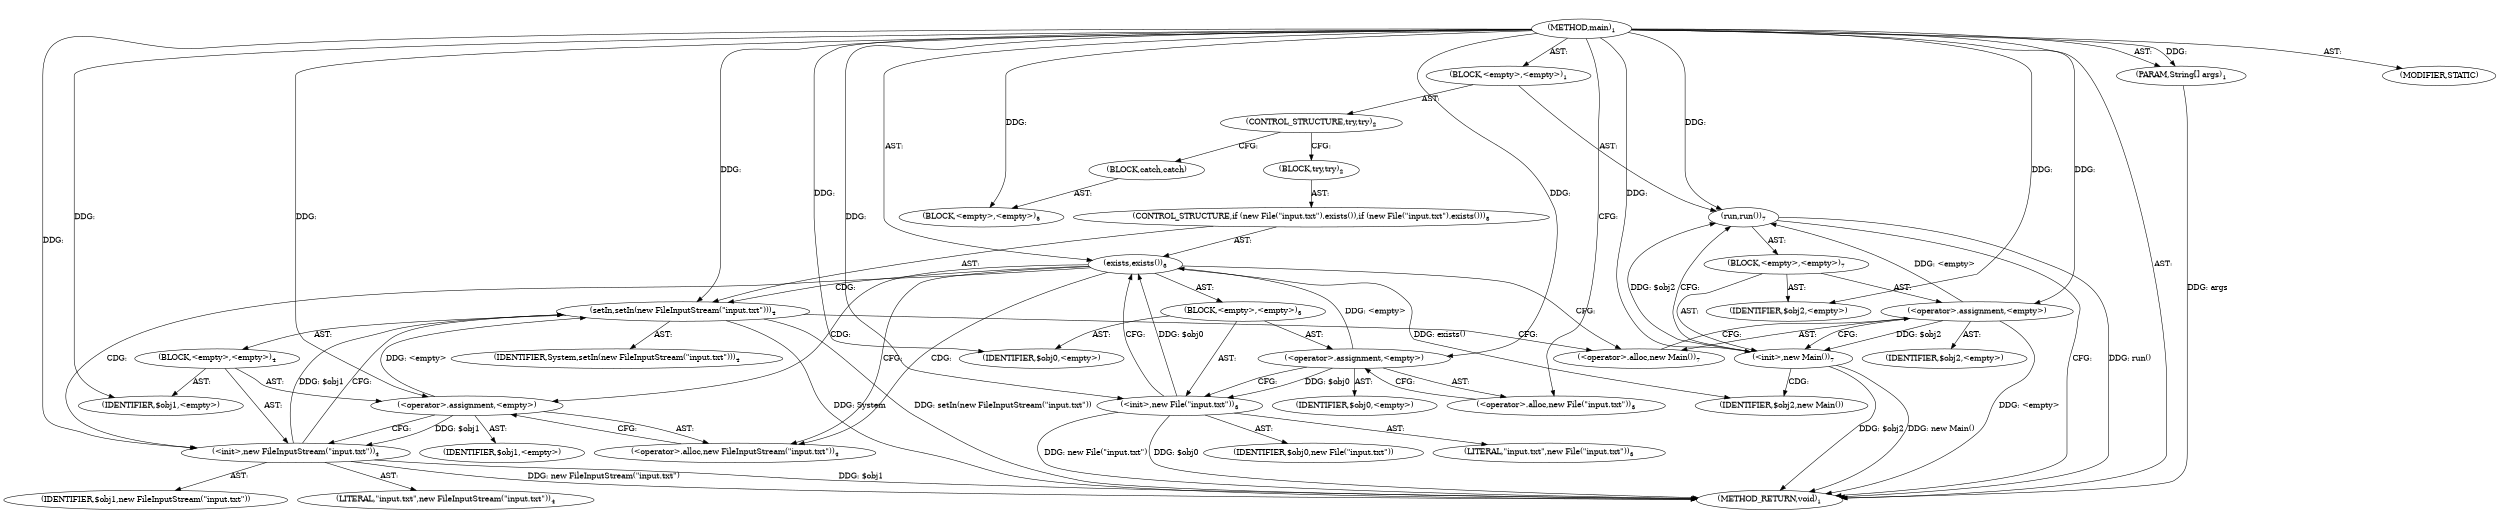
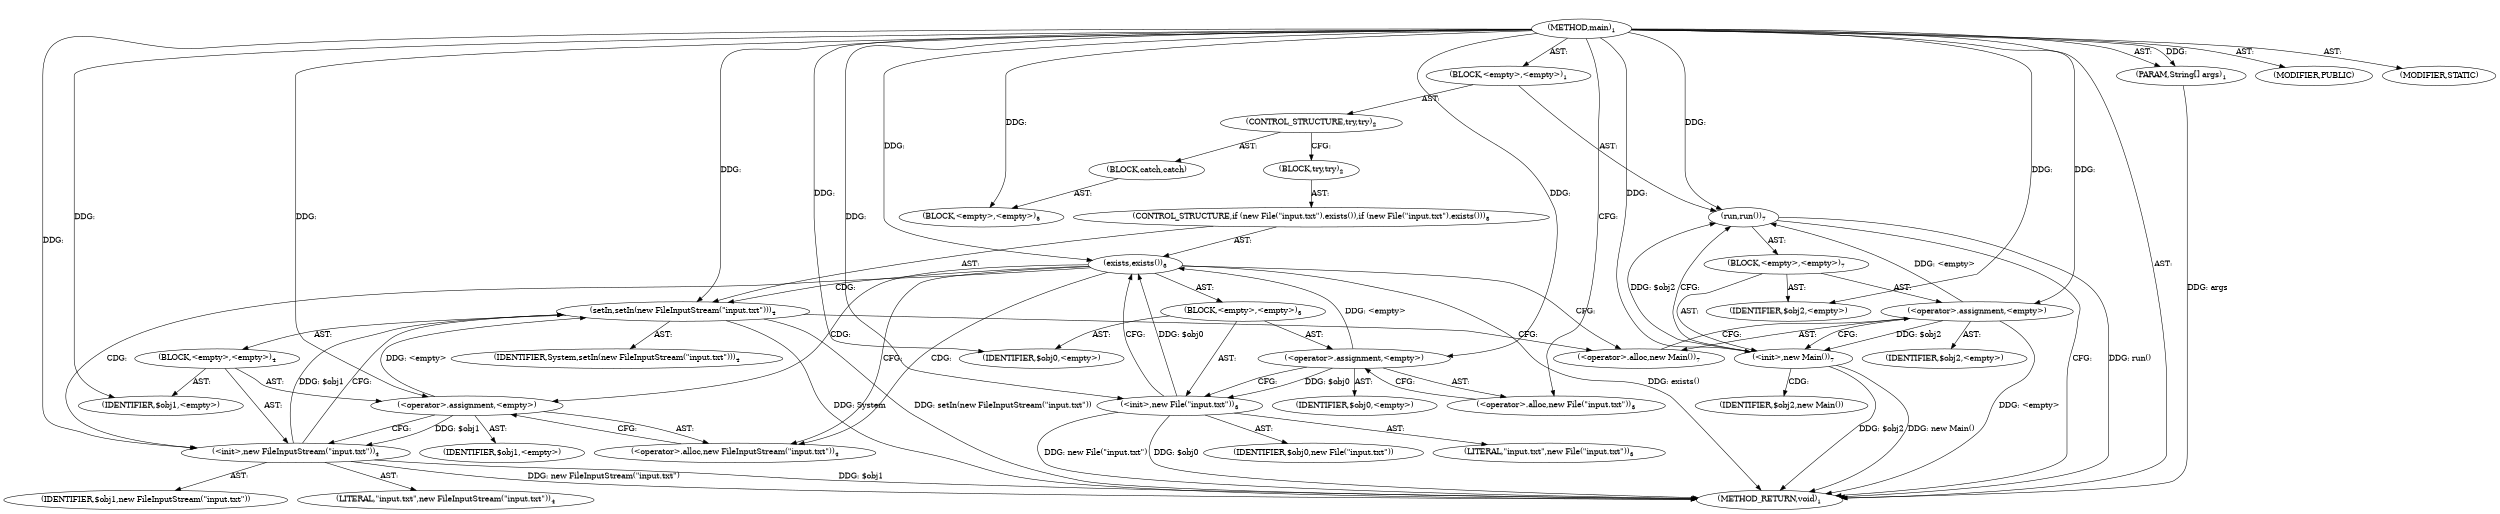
none -> (2314, 76)
(896, 147) -> (896, 147)
(1250, 147) -> (1250, 147)
(1433, 344) -> (1494, 327)
